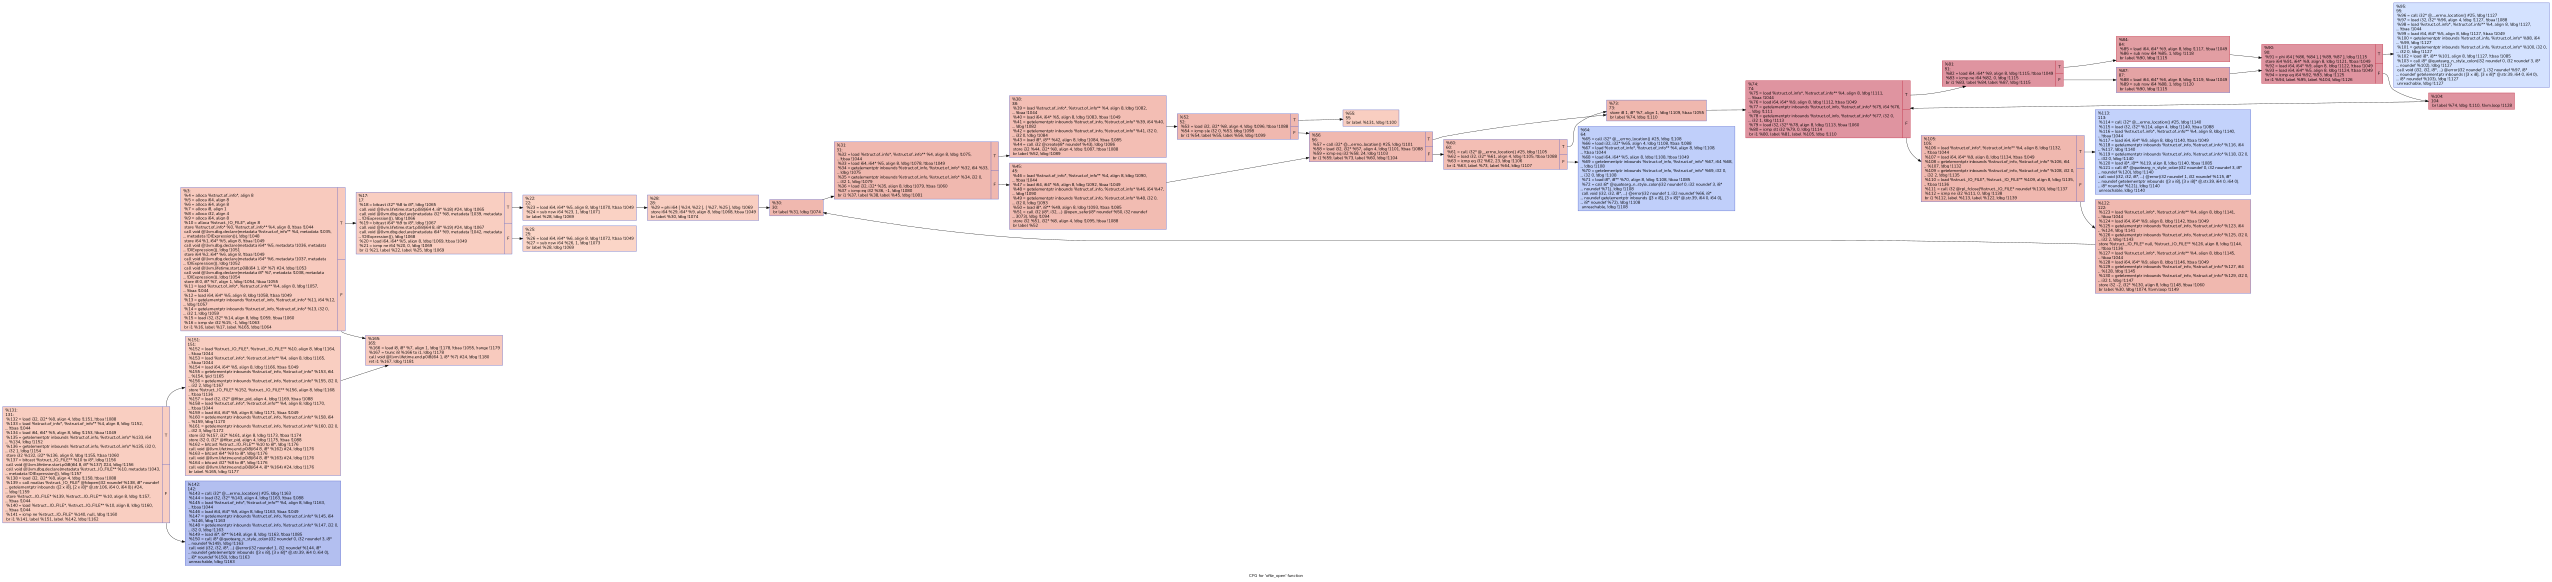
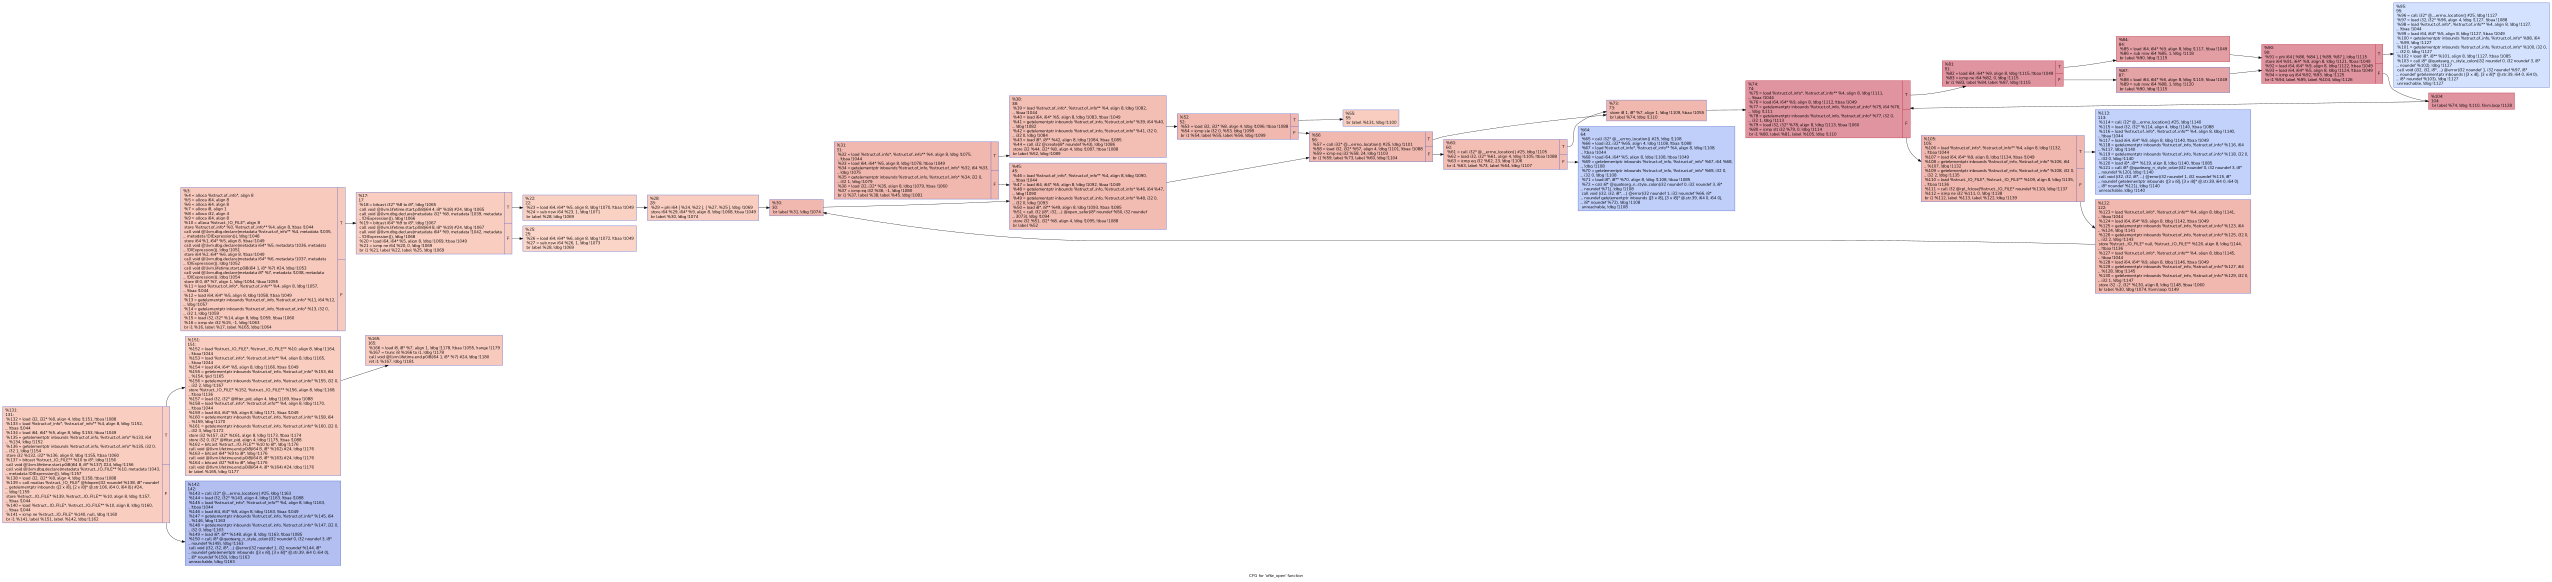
(827, 198) -> (915, 205)
(352, 335) -> none
